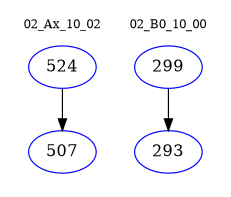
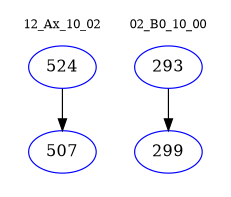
(62, 25) -> (62, 25)
(168, 104) -> (168, 104)
